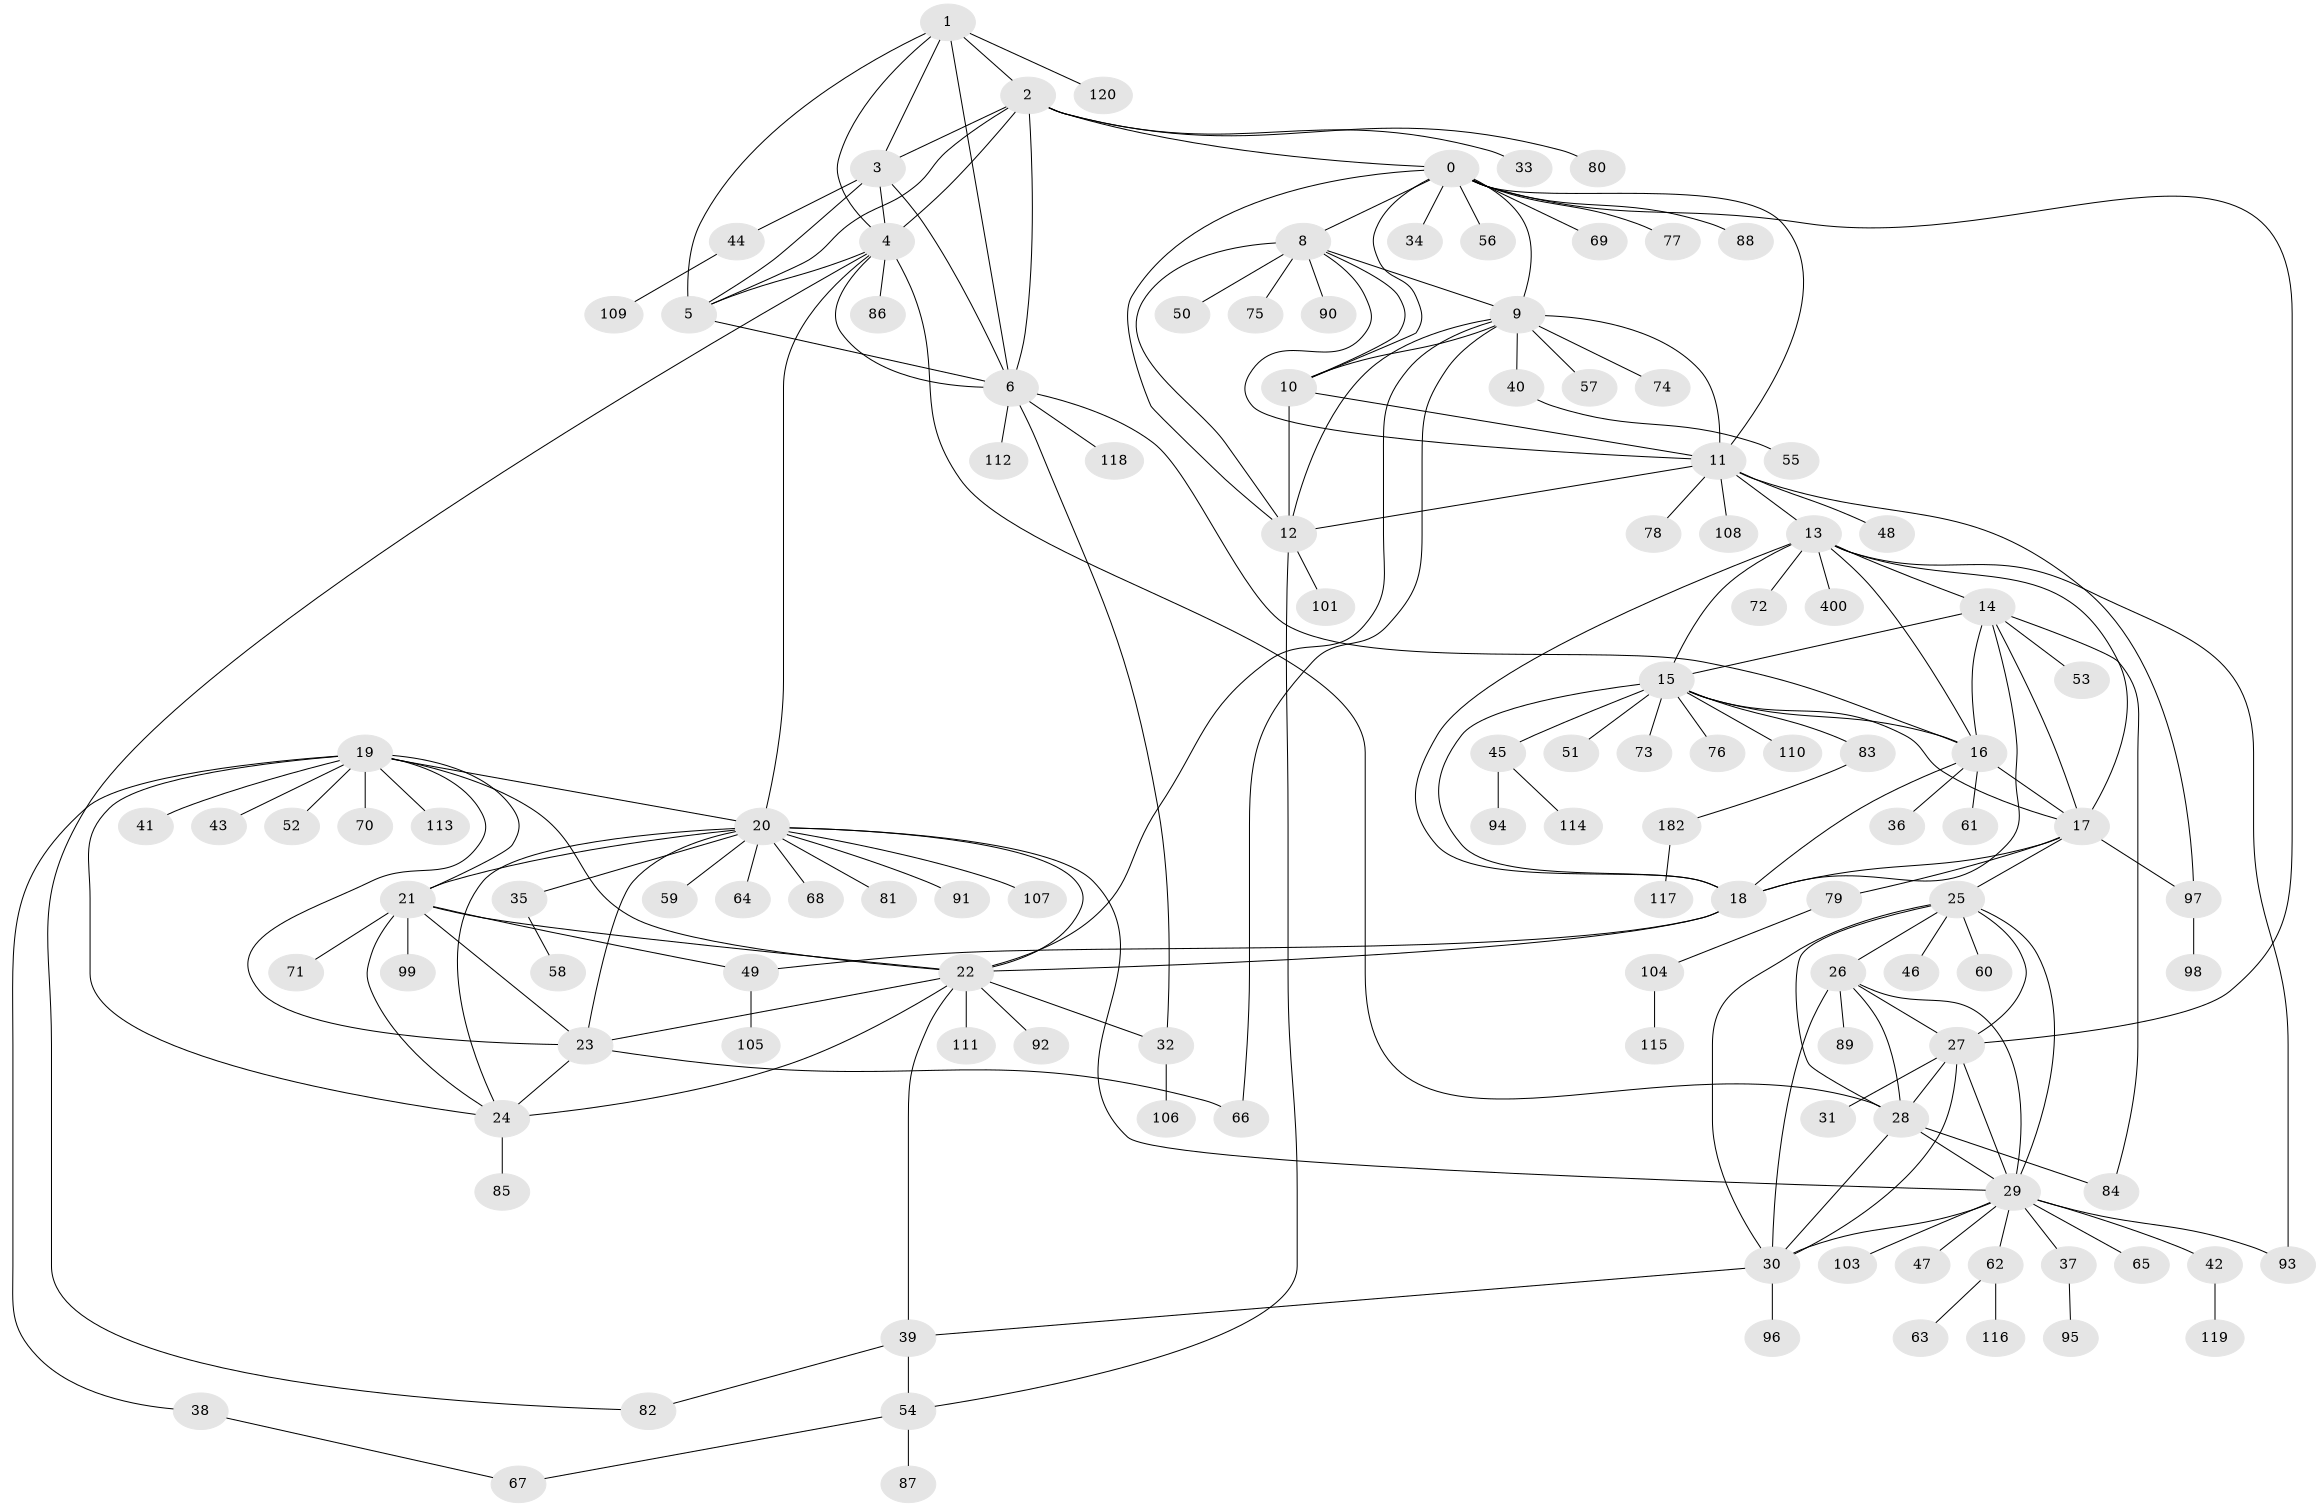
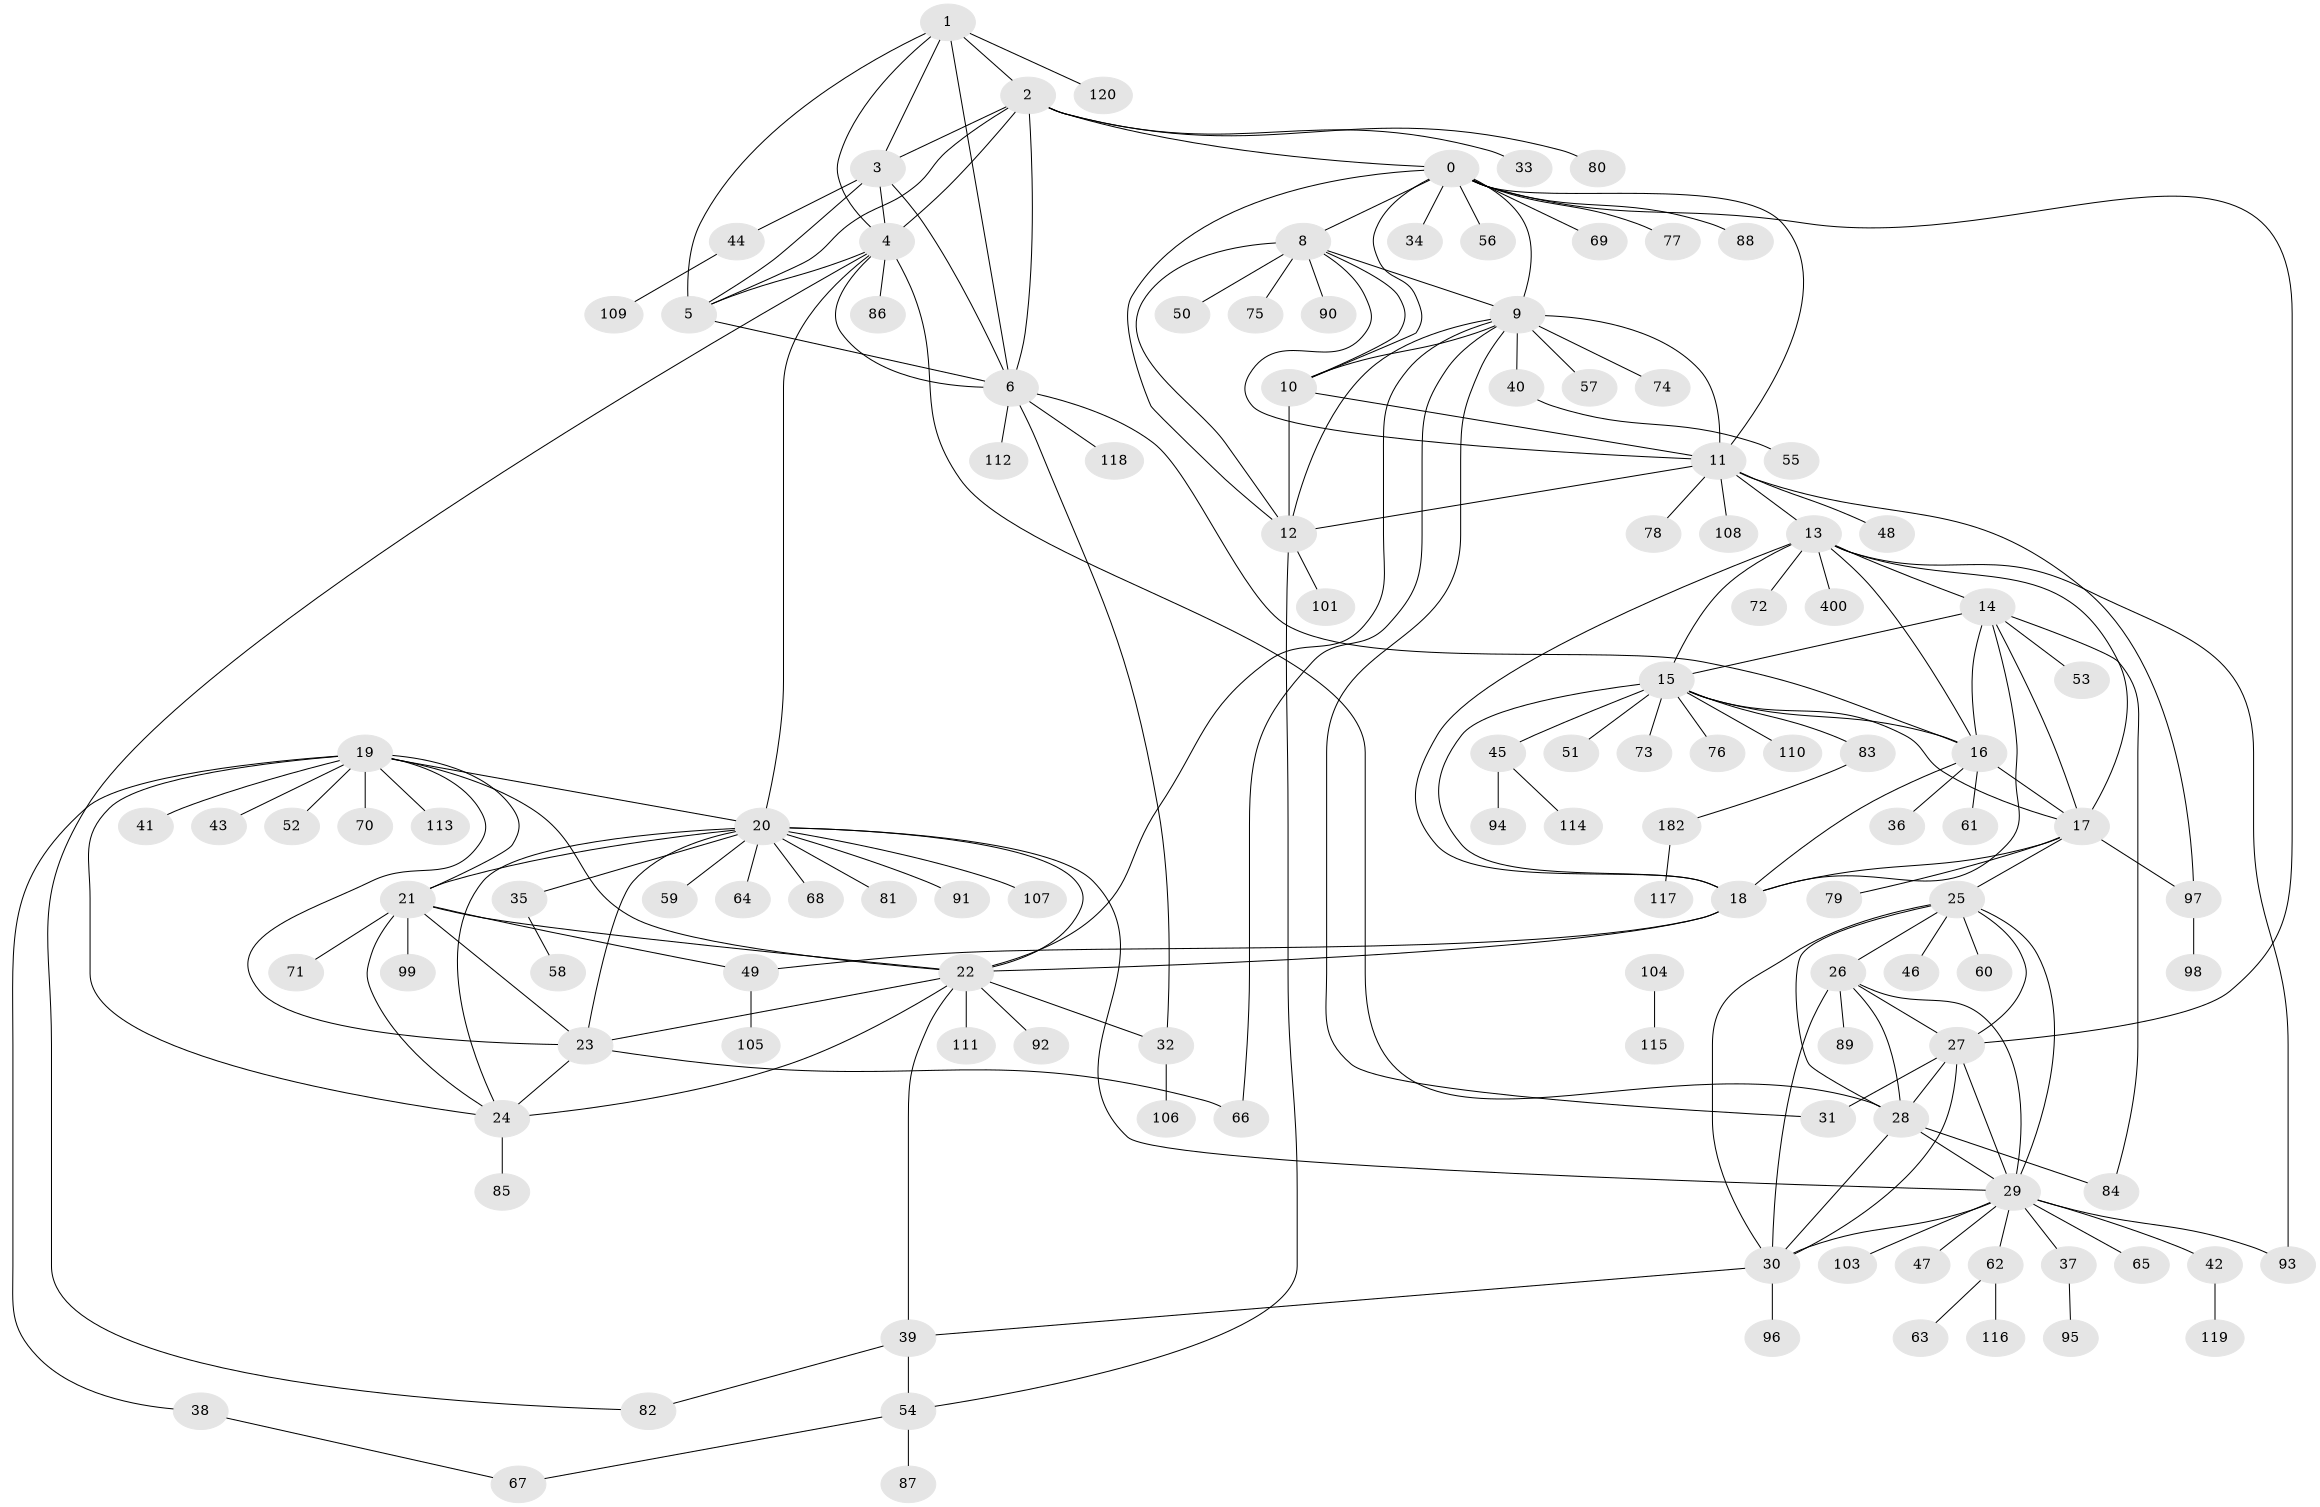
none -> (1327, 899)
(1745, 936) -> none
